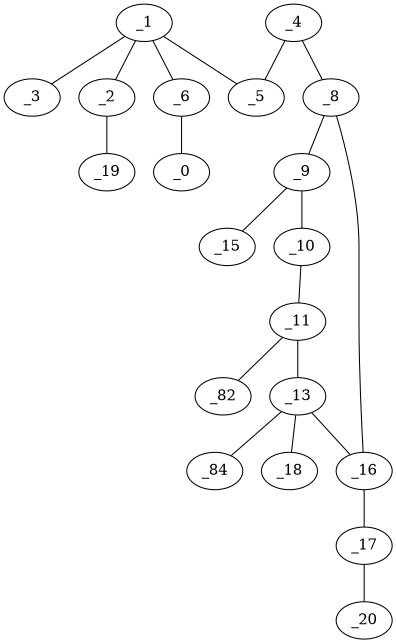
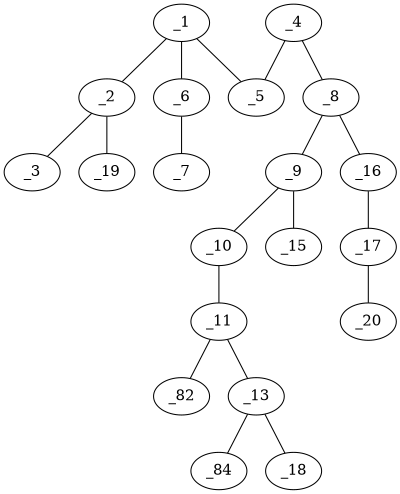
(88, 60) -> (70, 135)
(182, 172) -> (182, 172)
(331, 434) -> none
